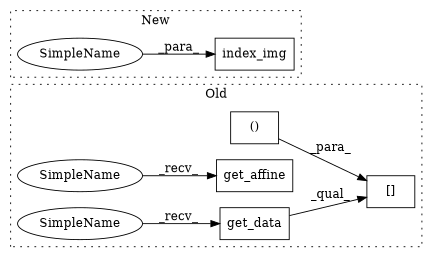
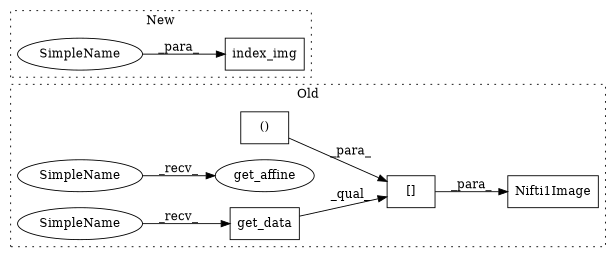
(255, 176) -> (265, 176)
none -> (553, 192)
